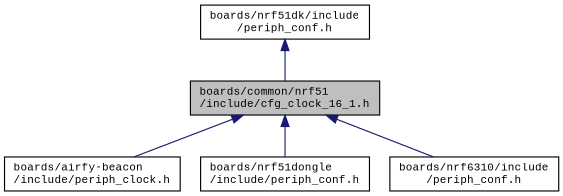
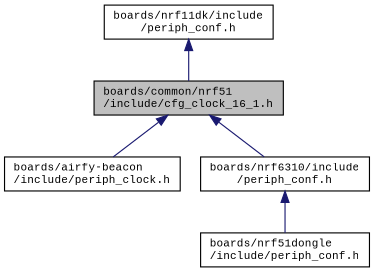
(285, 22) -> (189, 22)
(285, 142) -> (285, 218)
